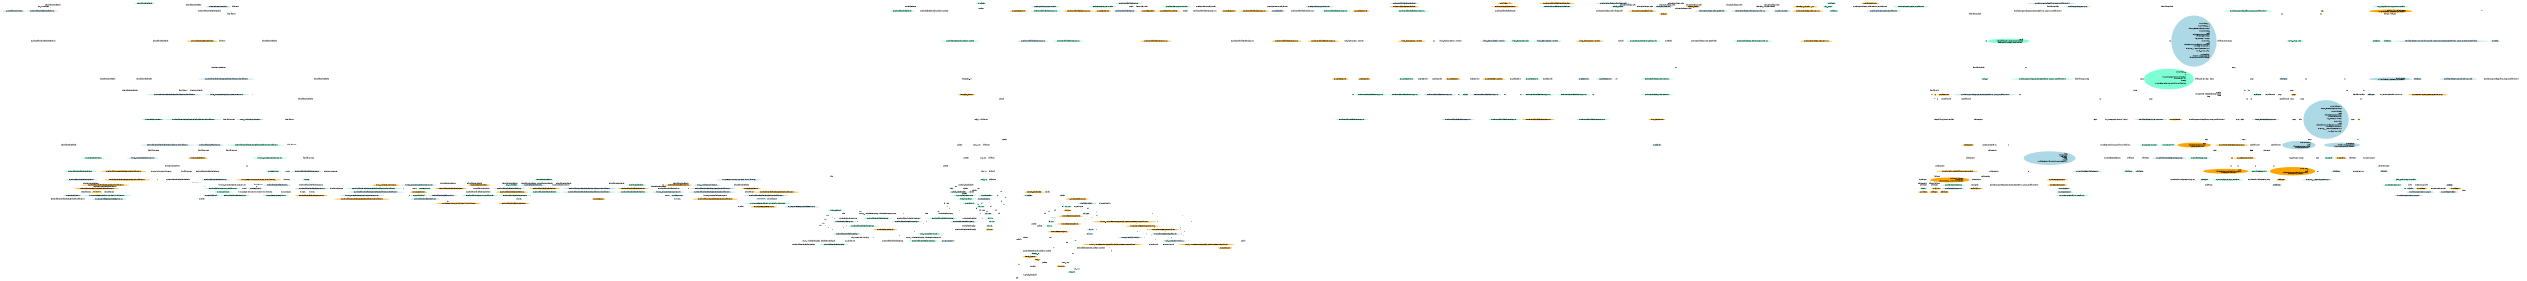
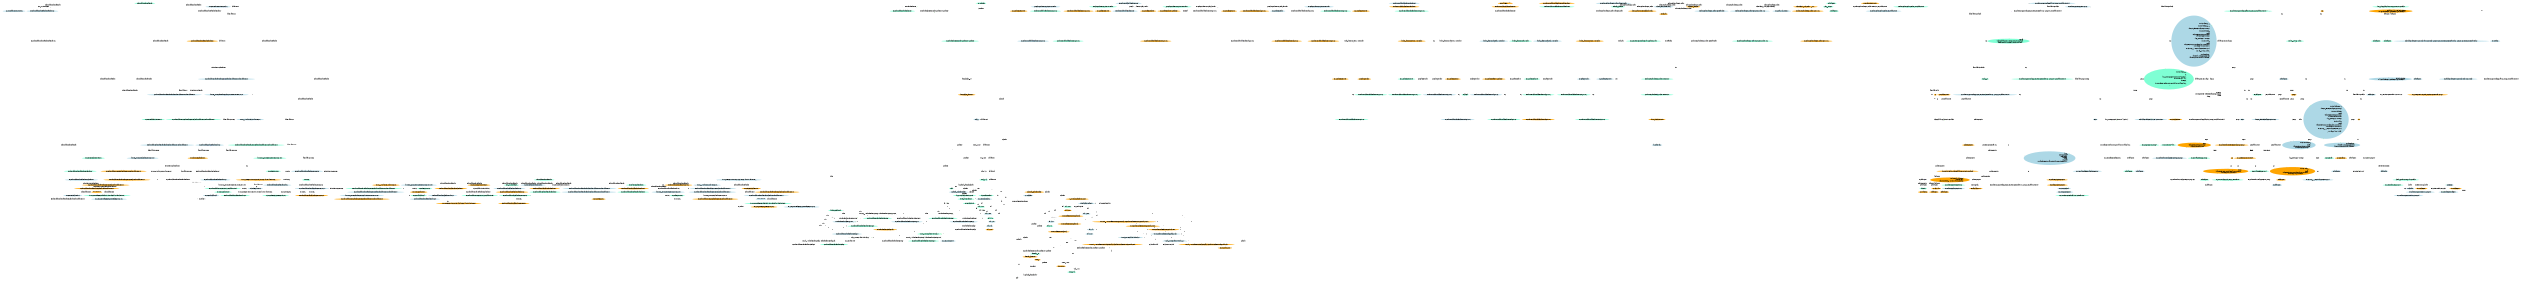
none -> (1020, 201)
